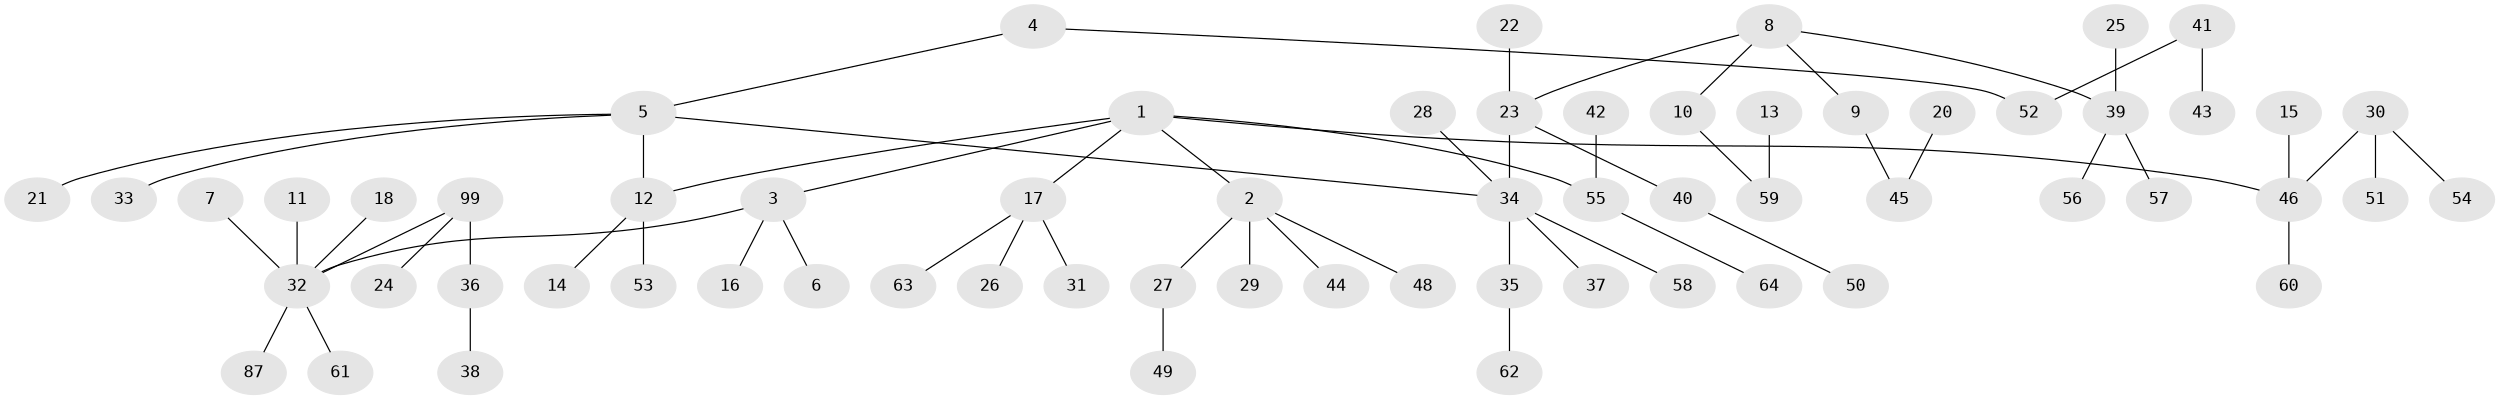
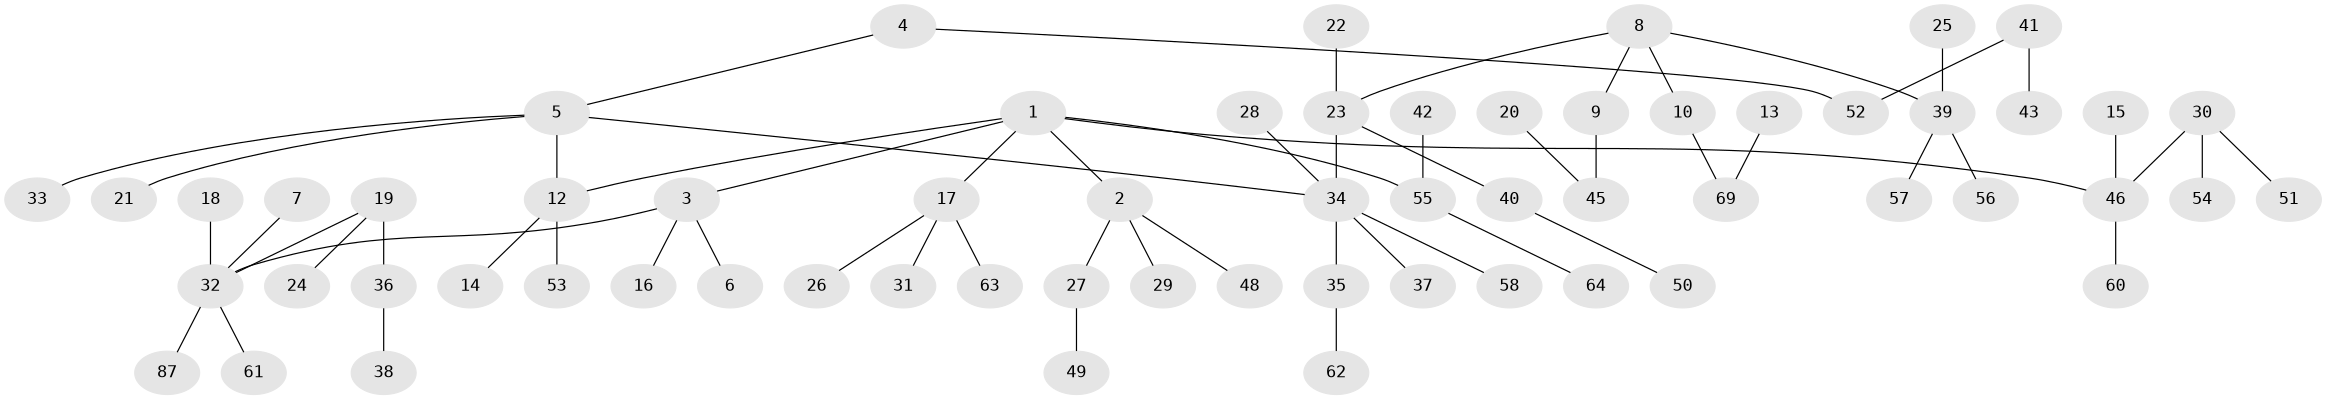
(297, 200) -> none
(470, 200) -> (384, 200)
(1769, 200) -> (1726, 200)
(1336, 286) -> none
